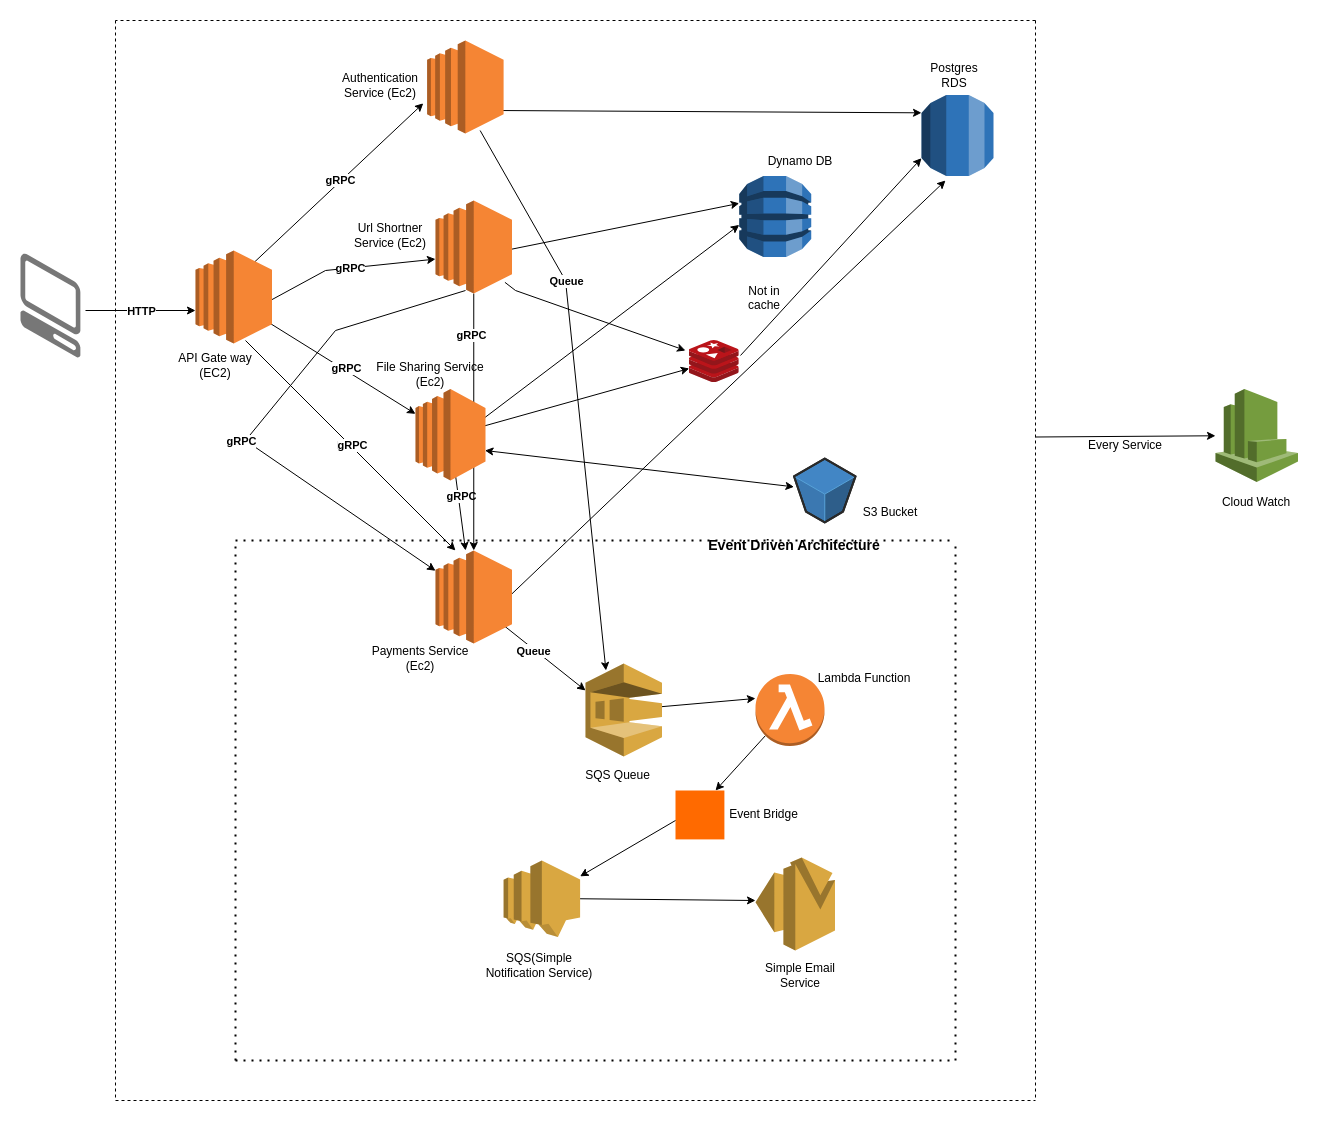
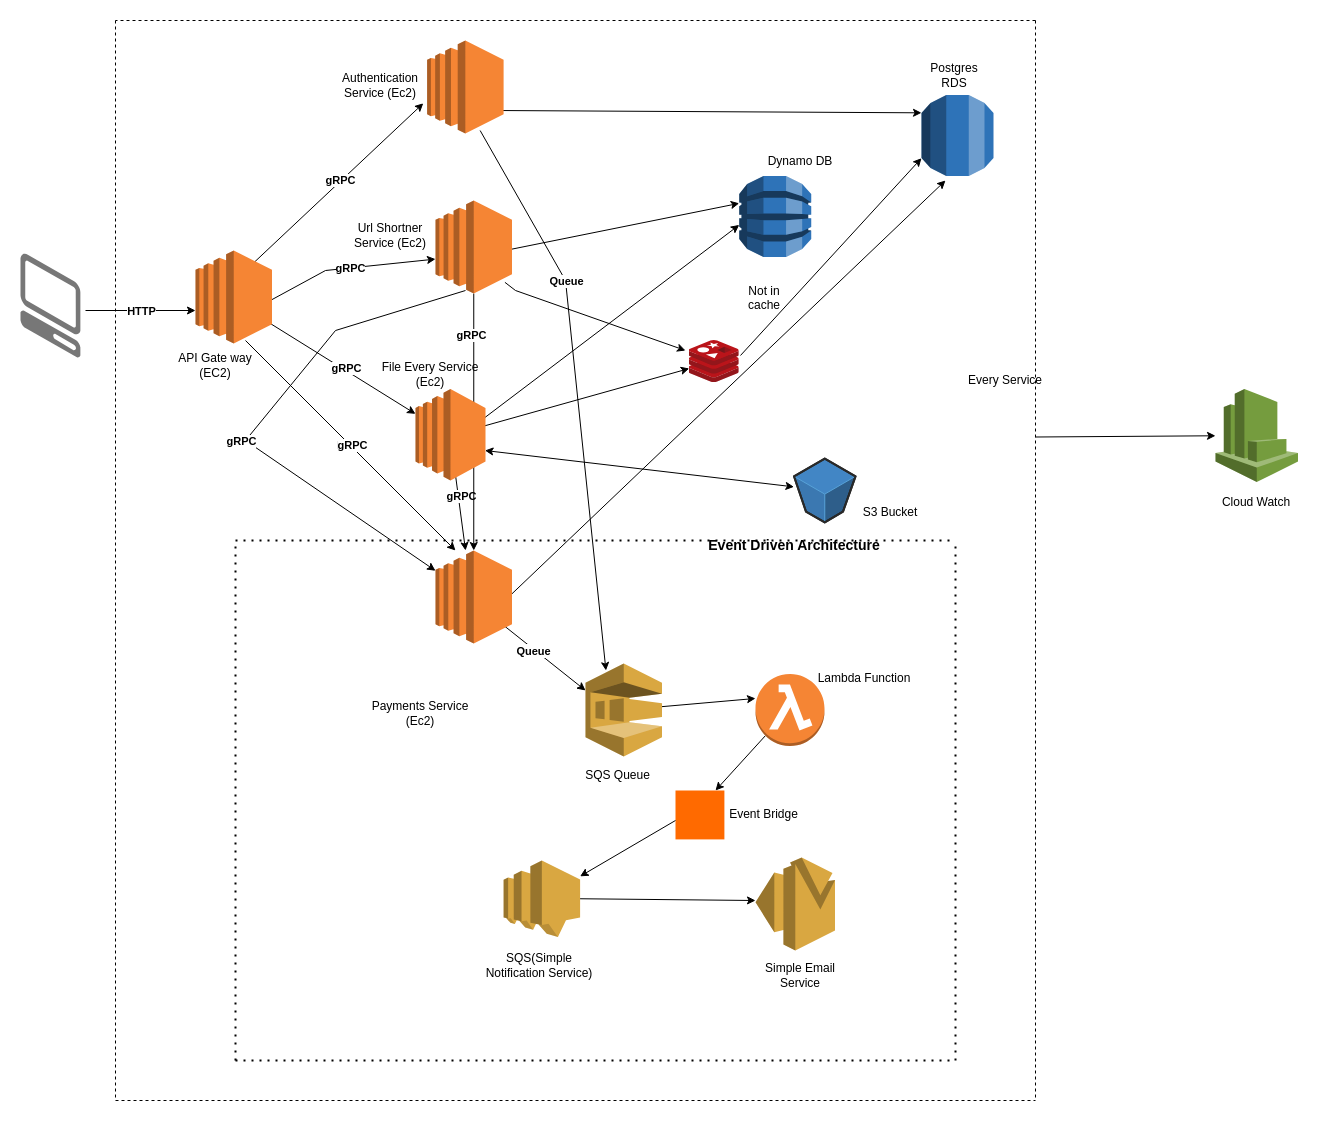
(431, 375) -> (431, 375)
(1126, 446) -> (1006, 381)
(421, 659) -> (421, 714)
